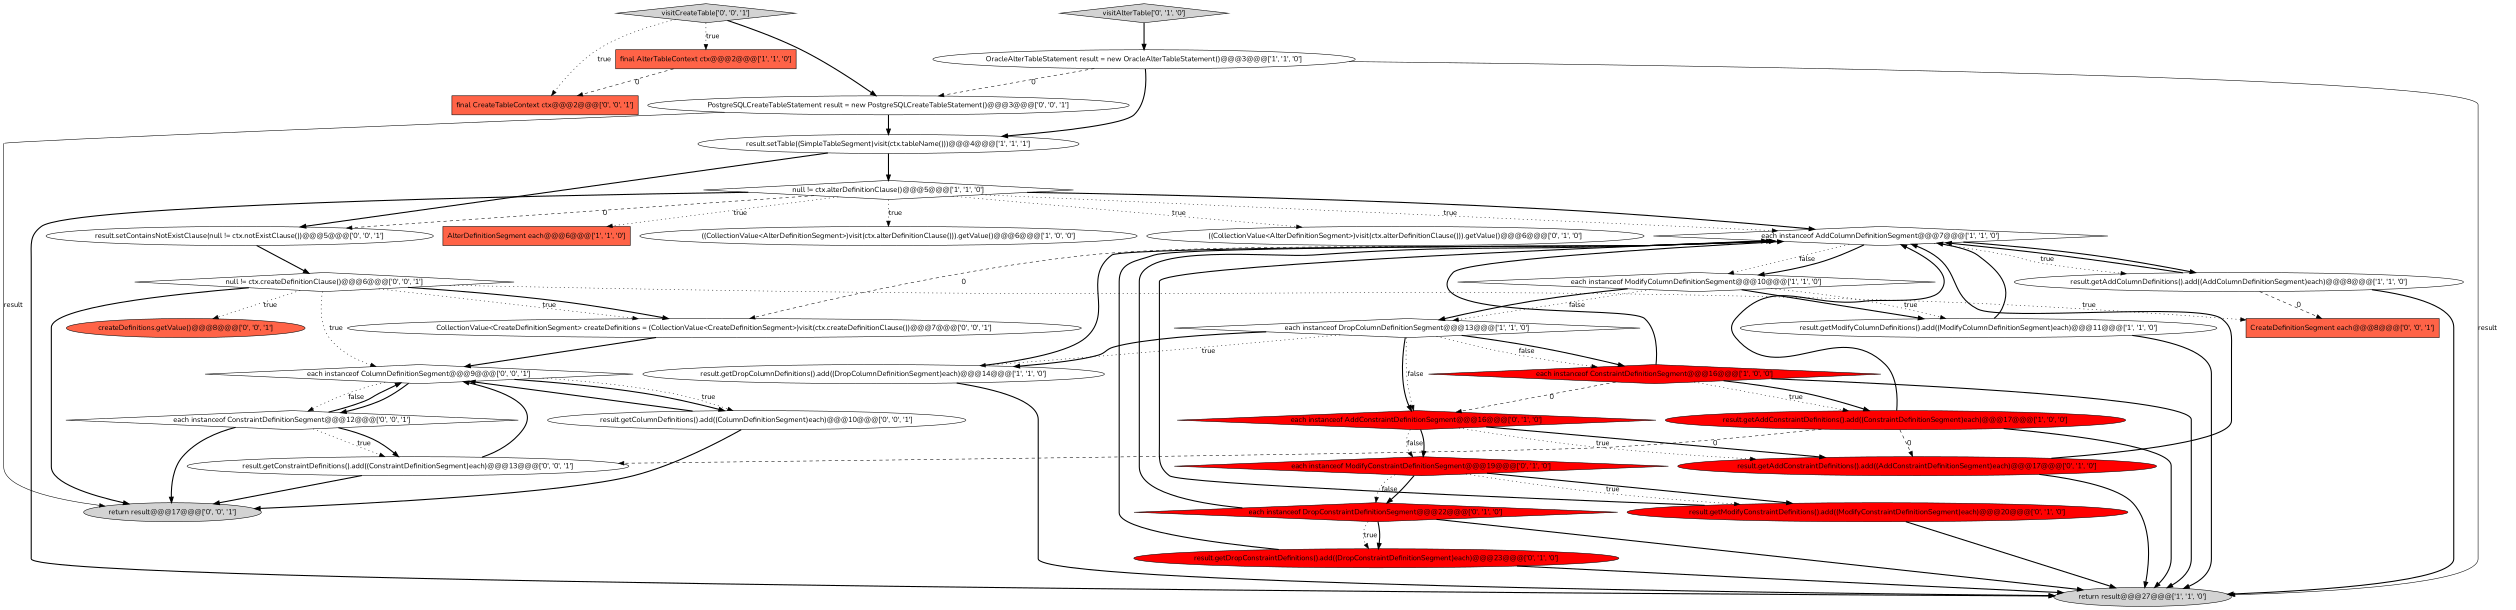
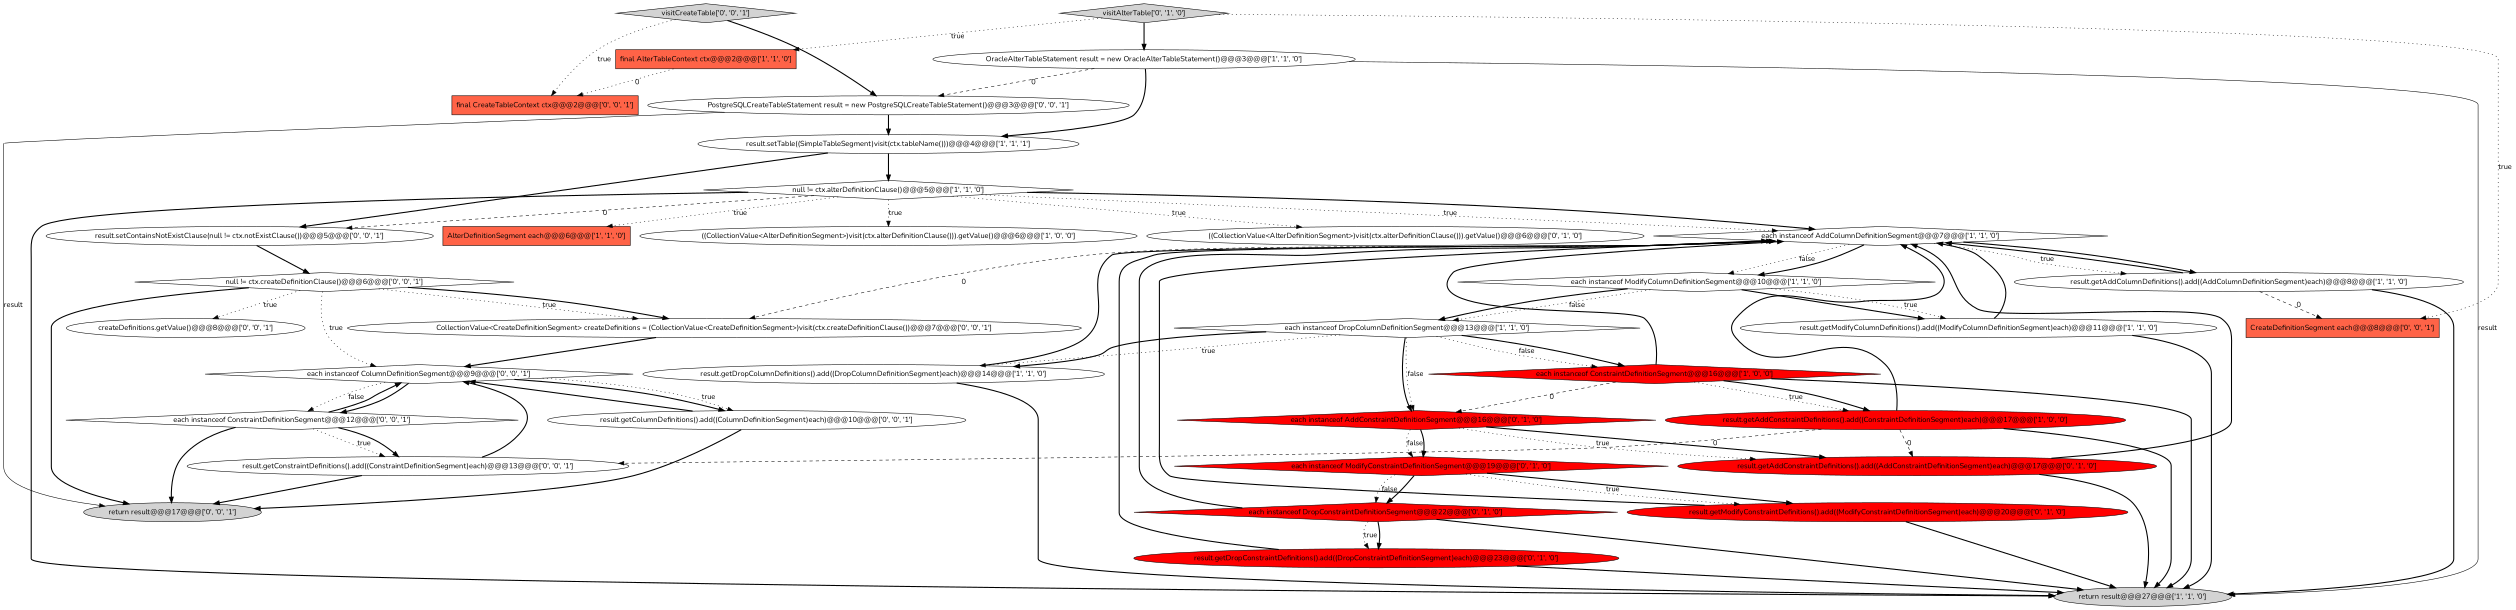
(706, 34) -> (951, 34)
(628, 82) -> (628, 82)
(1345, 293) -> (2014, 27)
(186, 328) -> (186, 328)
